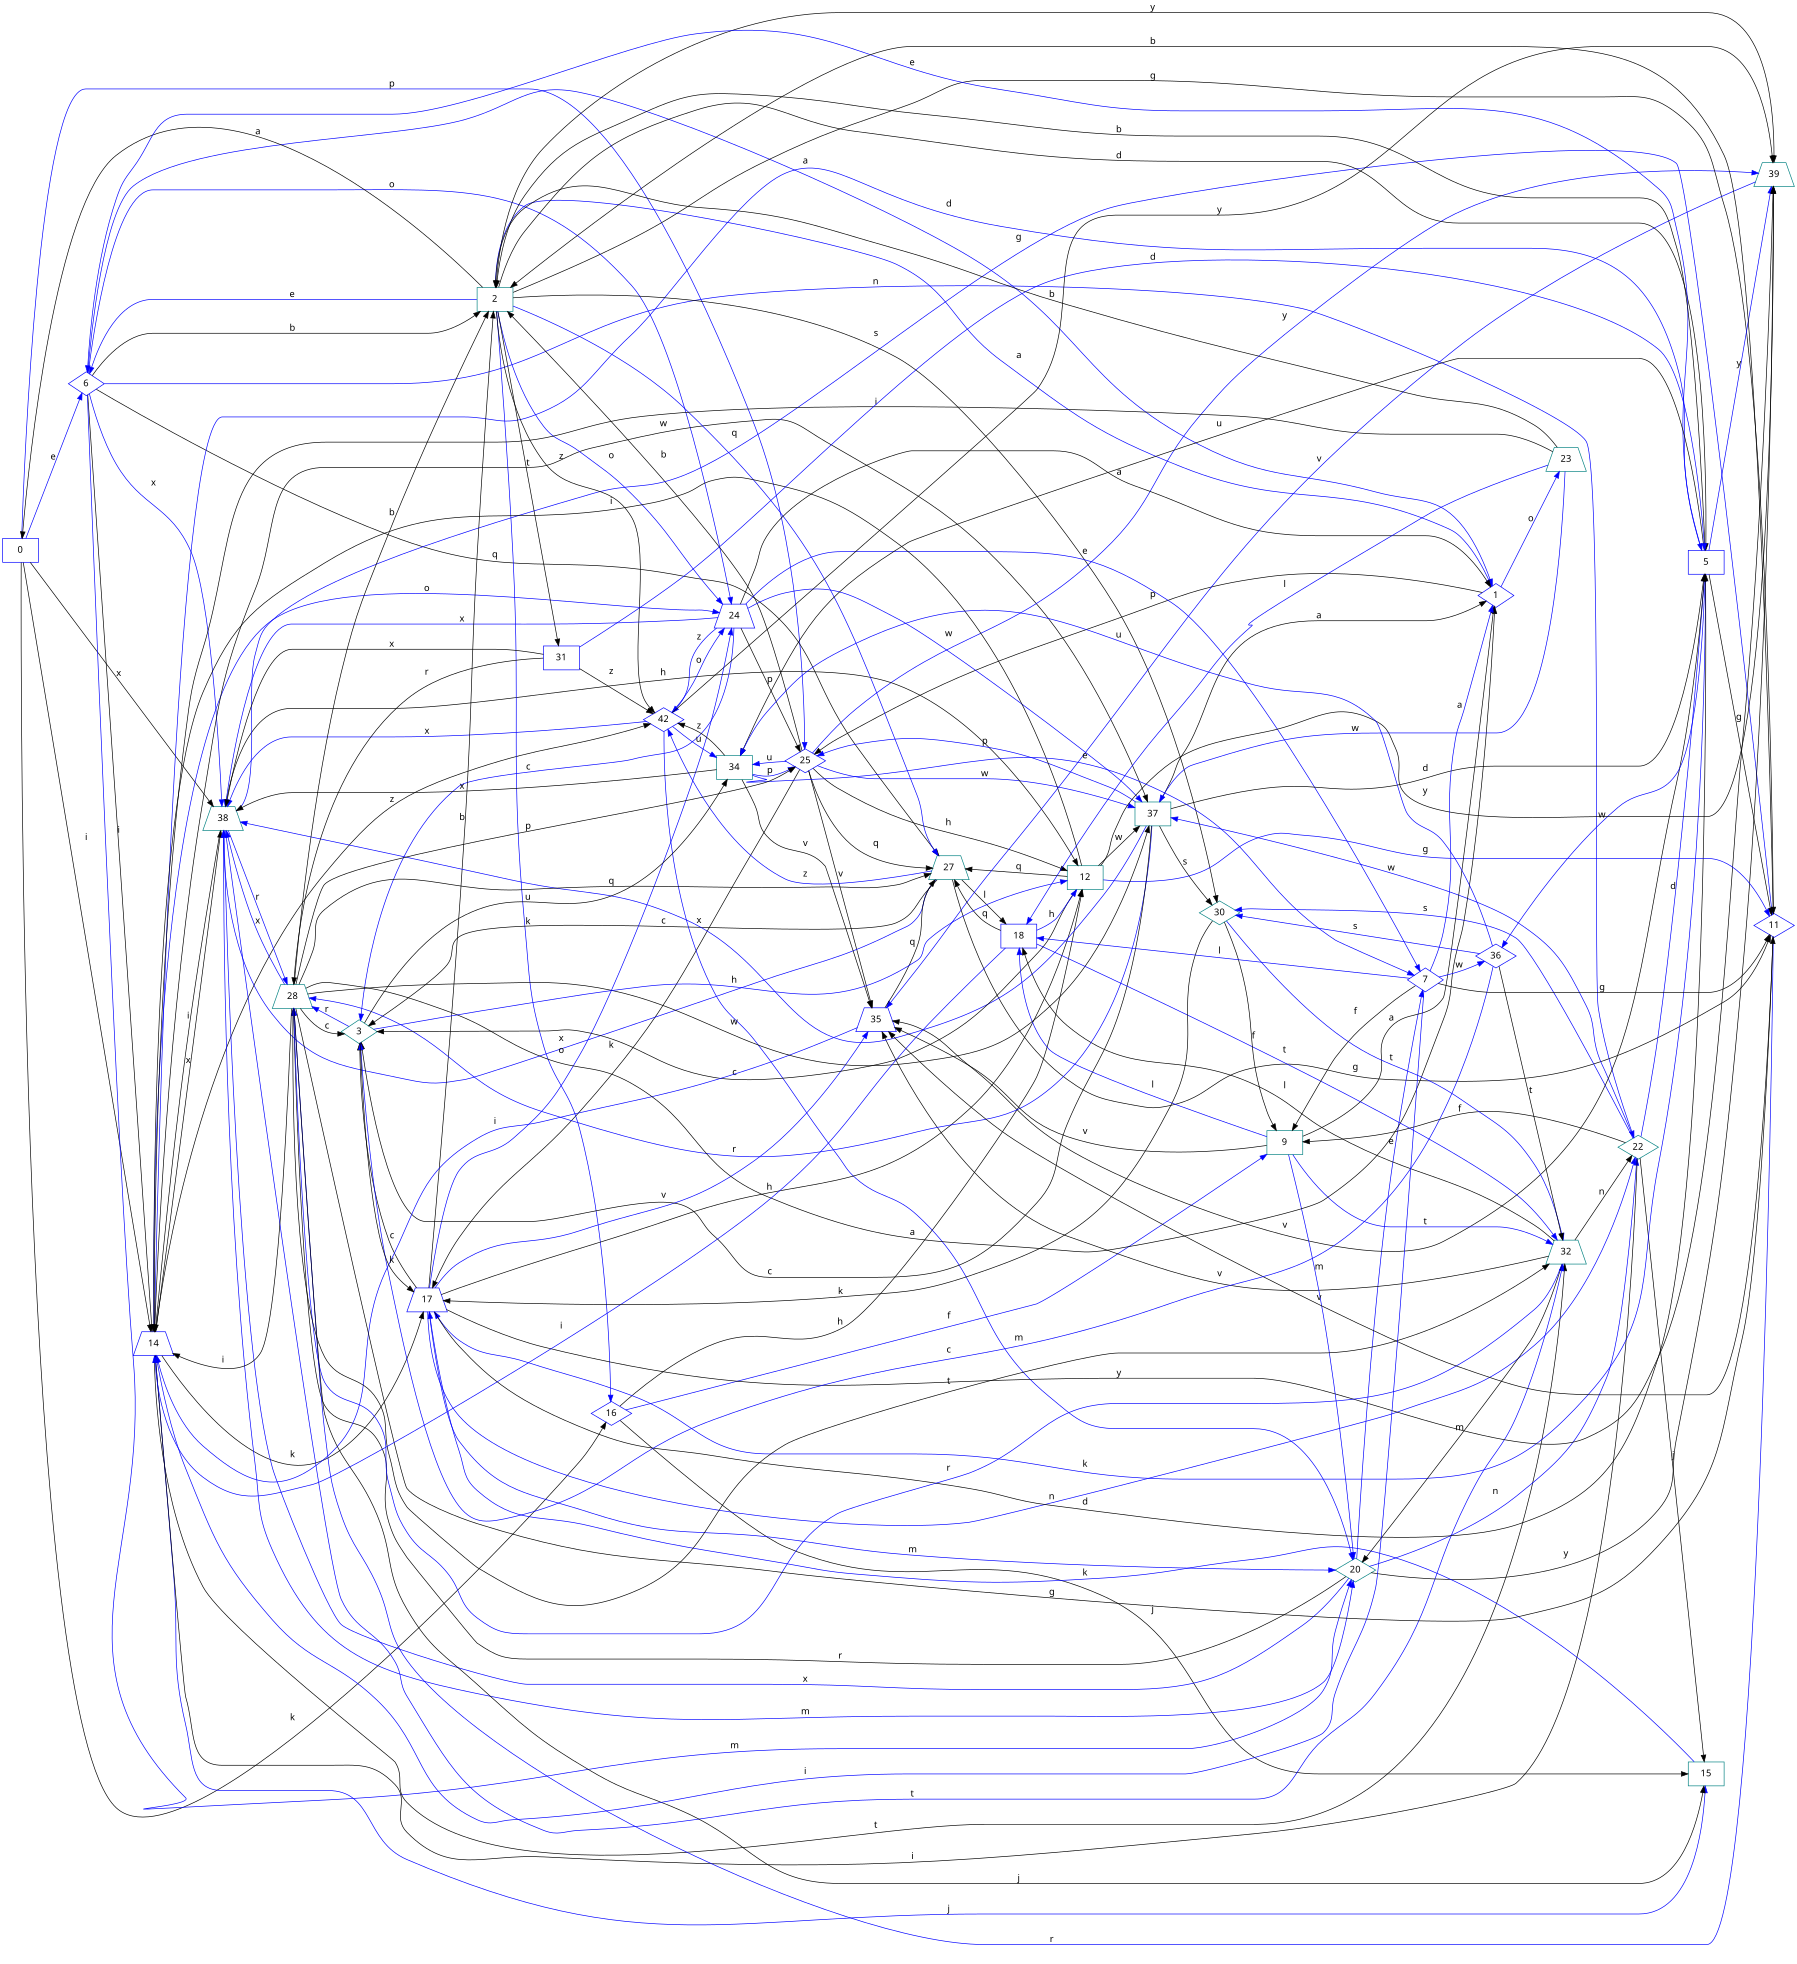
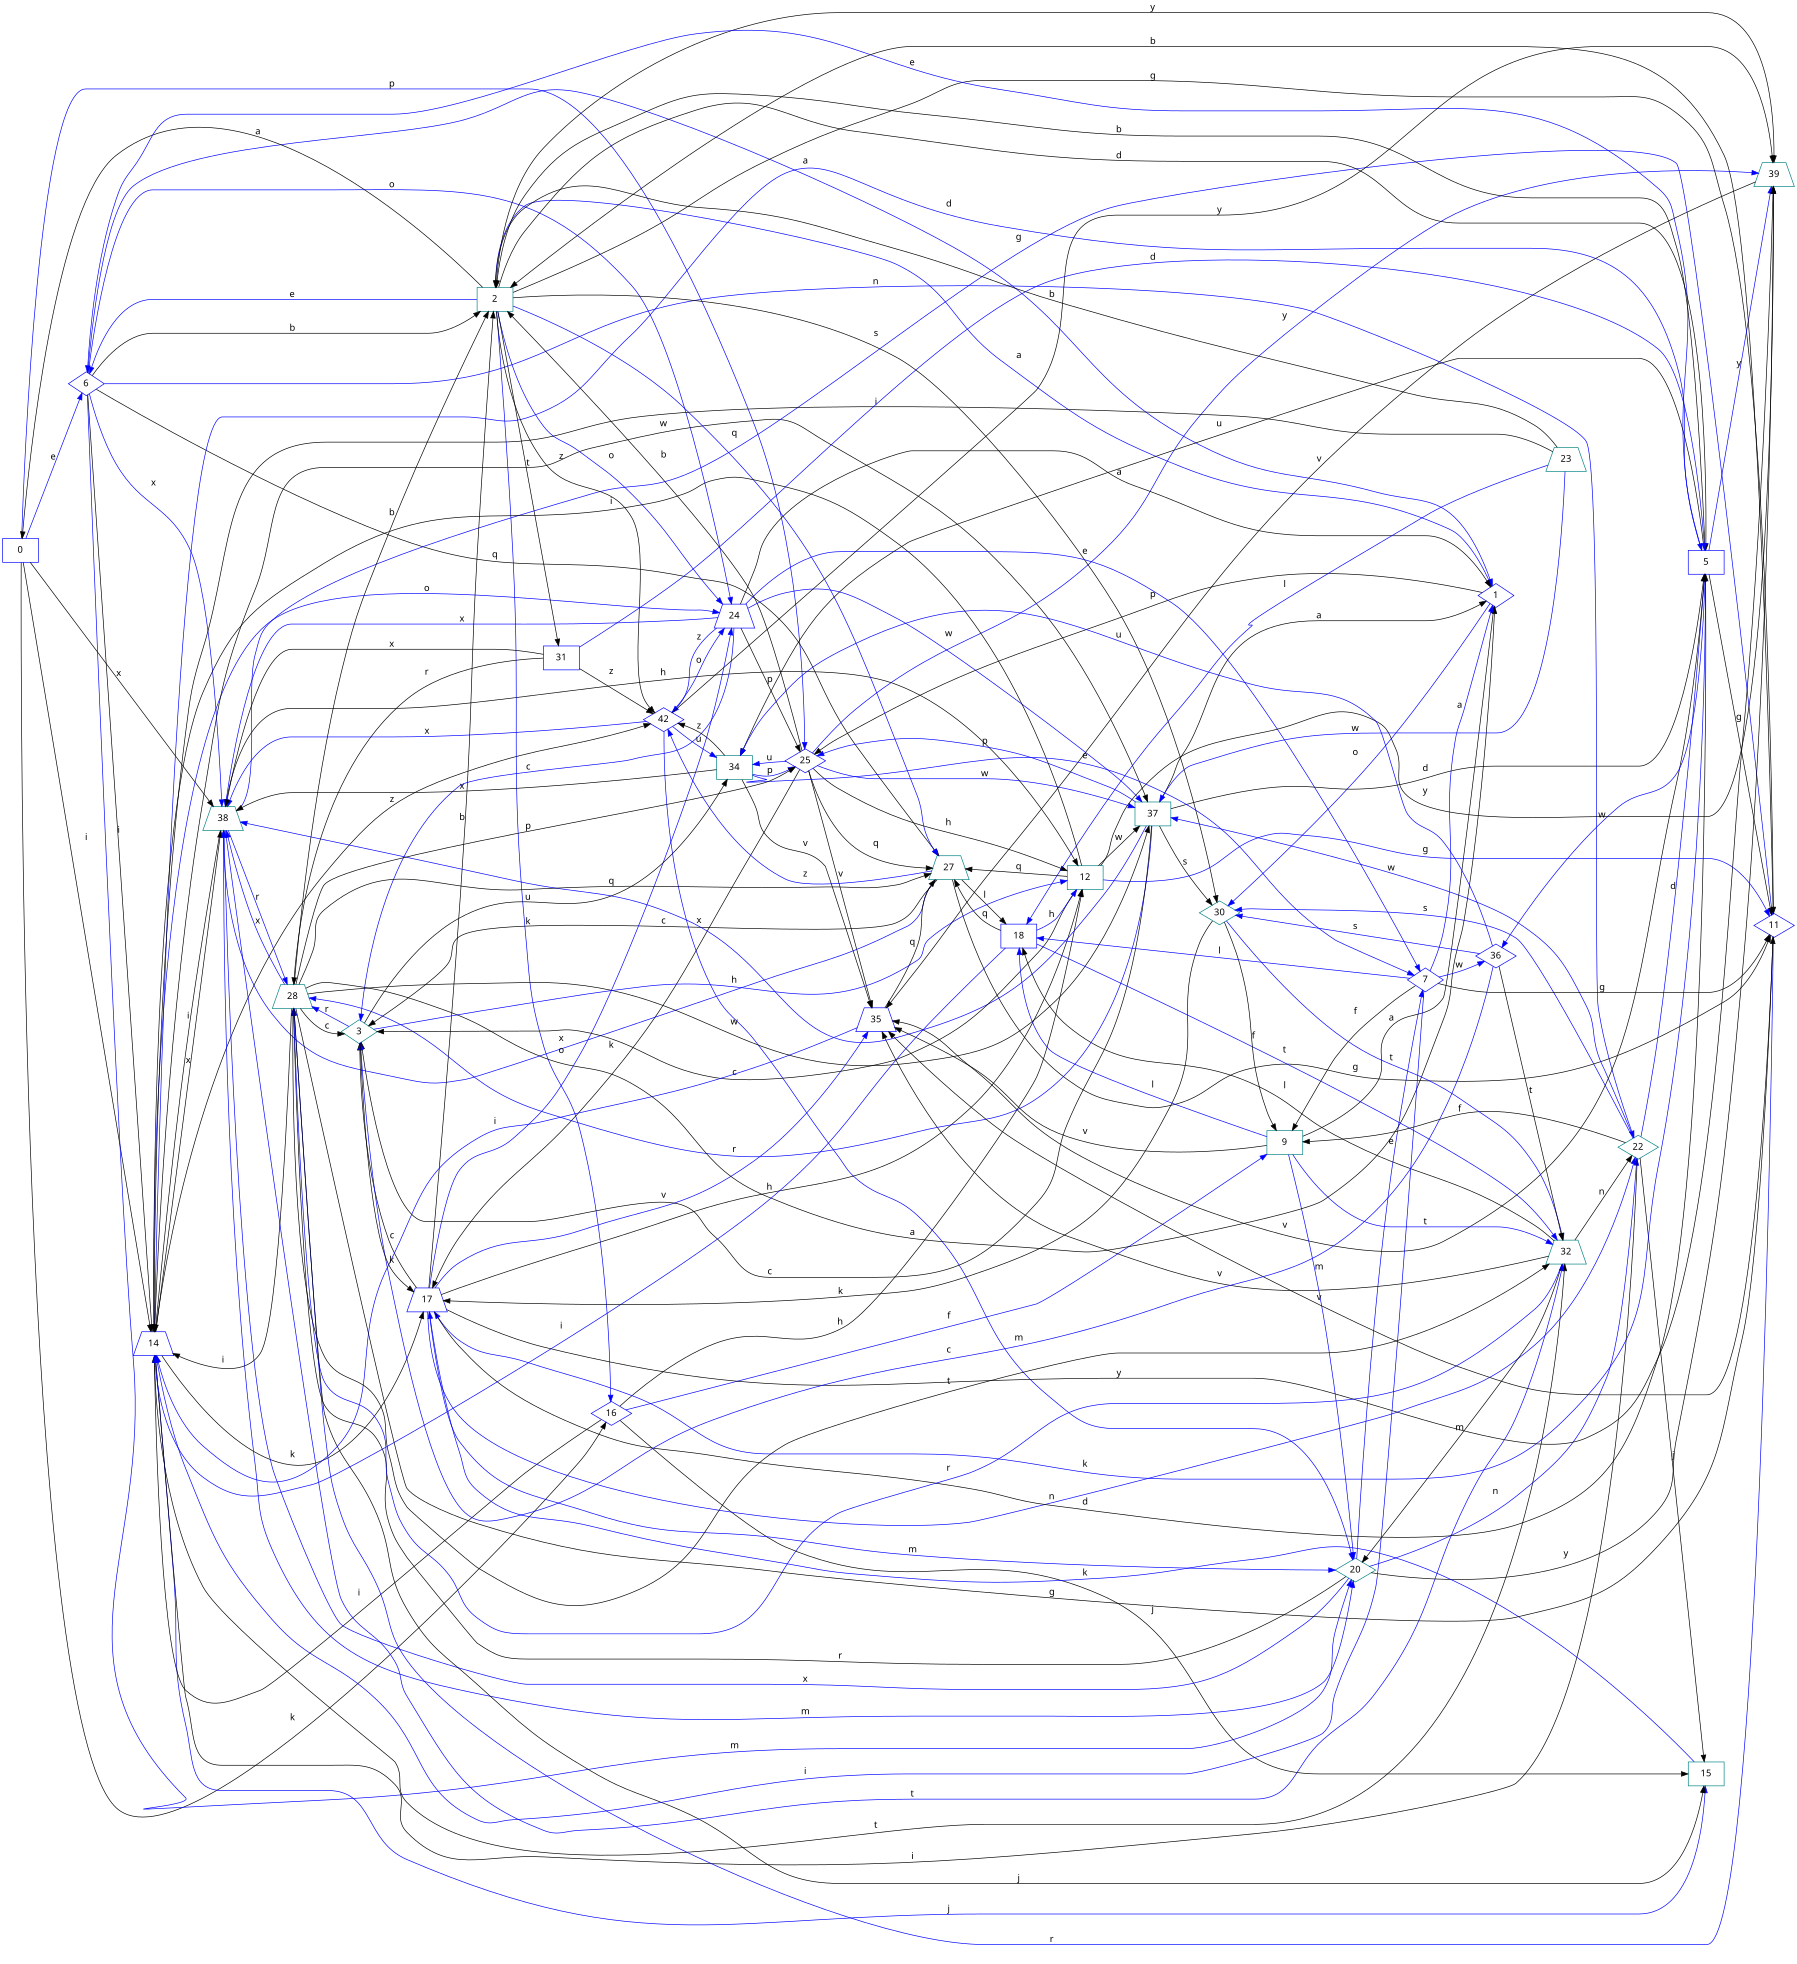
(1264, 526) -> (1264, 526)
(1529, 532) -> (1372, 762)
none -> (271, 1683)
